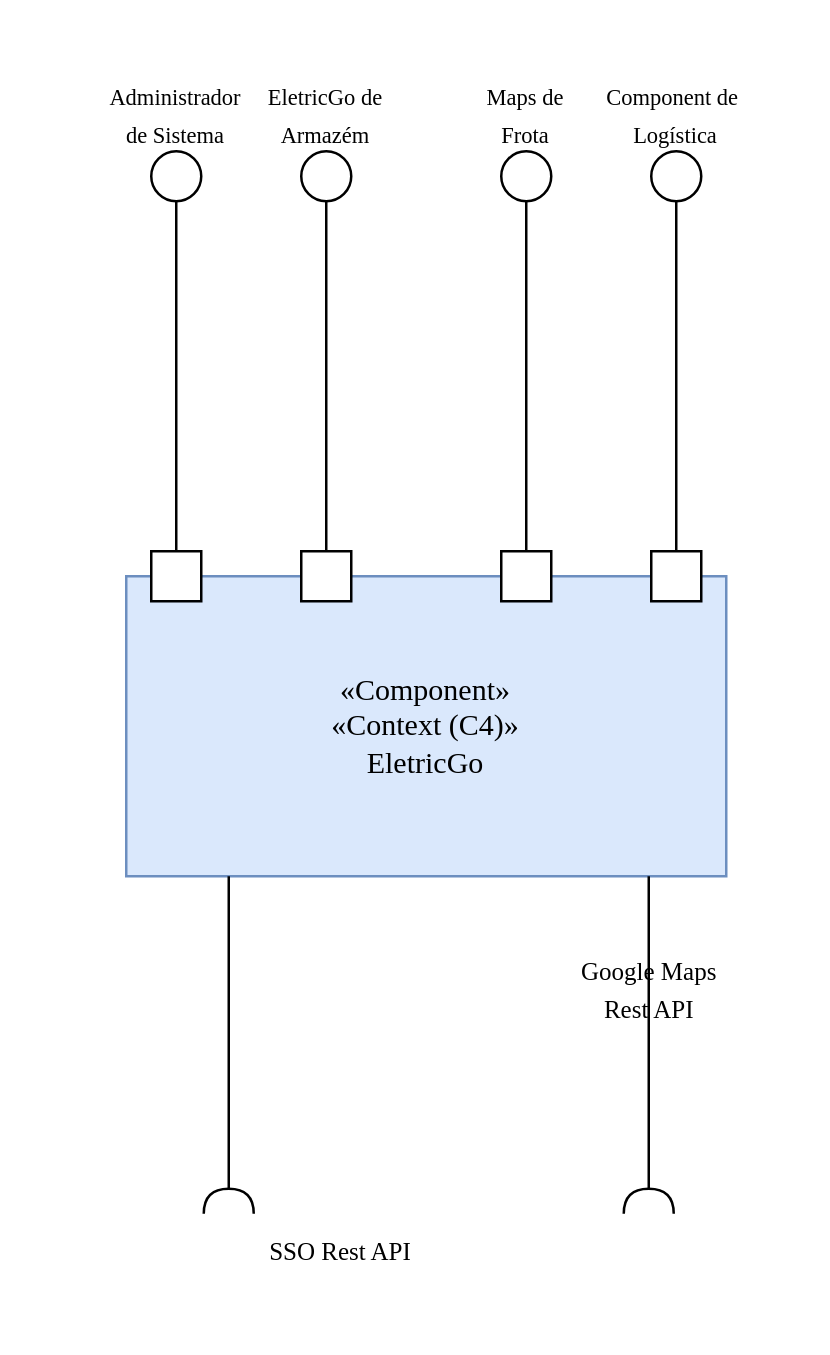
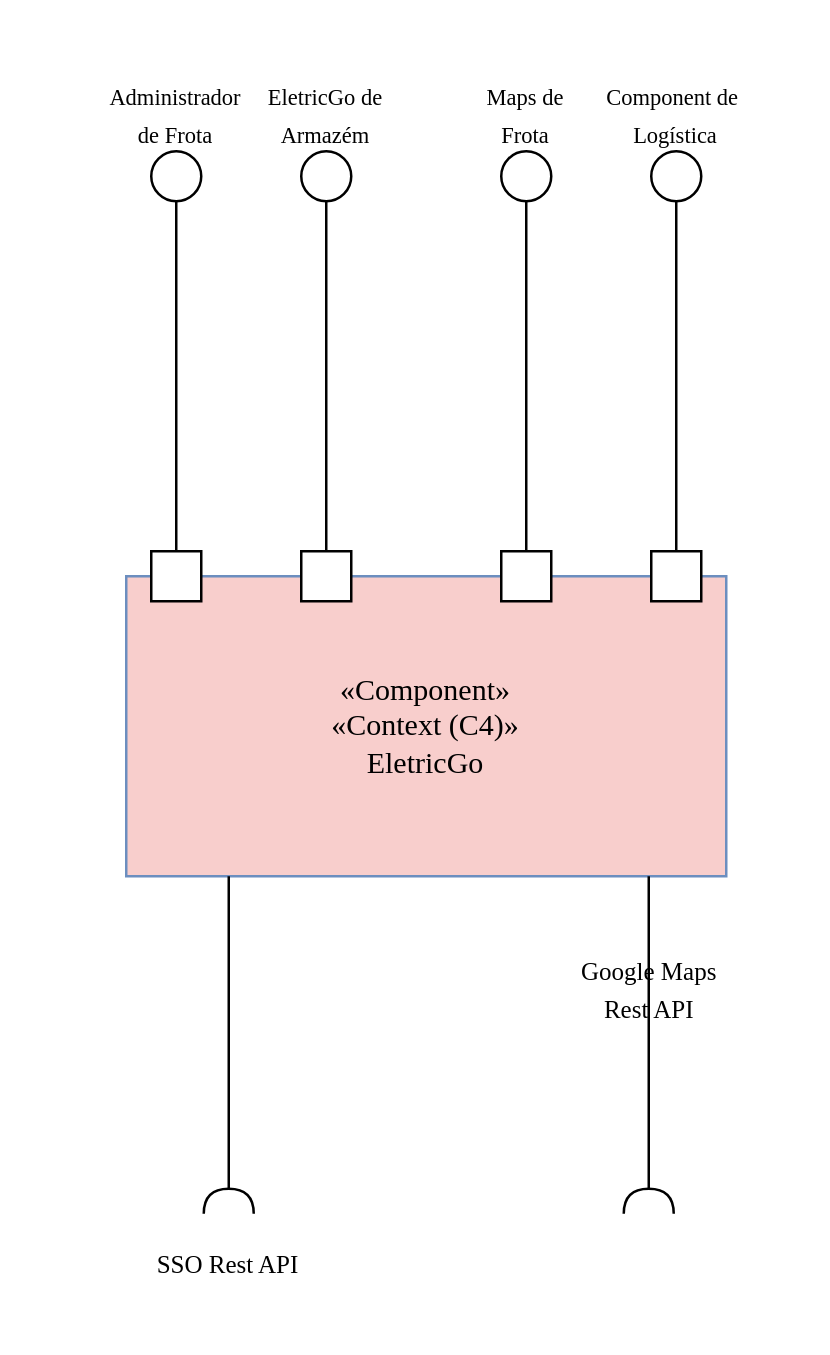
(176, 114) -> (176, 114)
(426, 726) -> (426, 726)
(341, 1251) -> (229, 1264)
